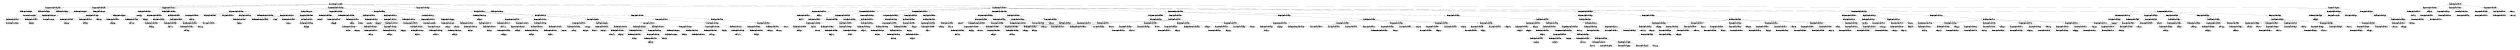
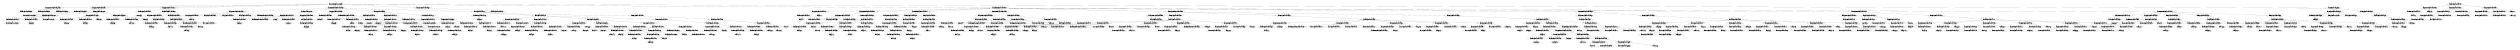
(1642, 46) -> none
